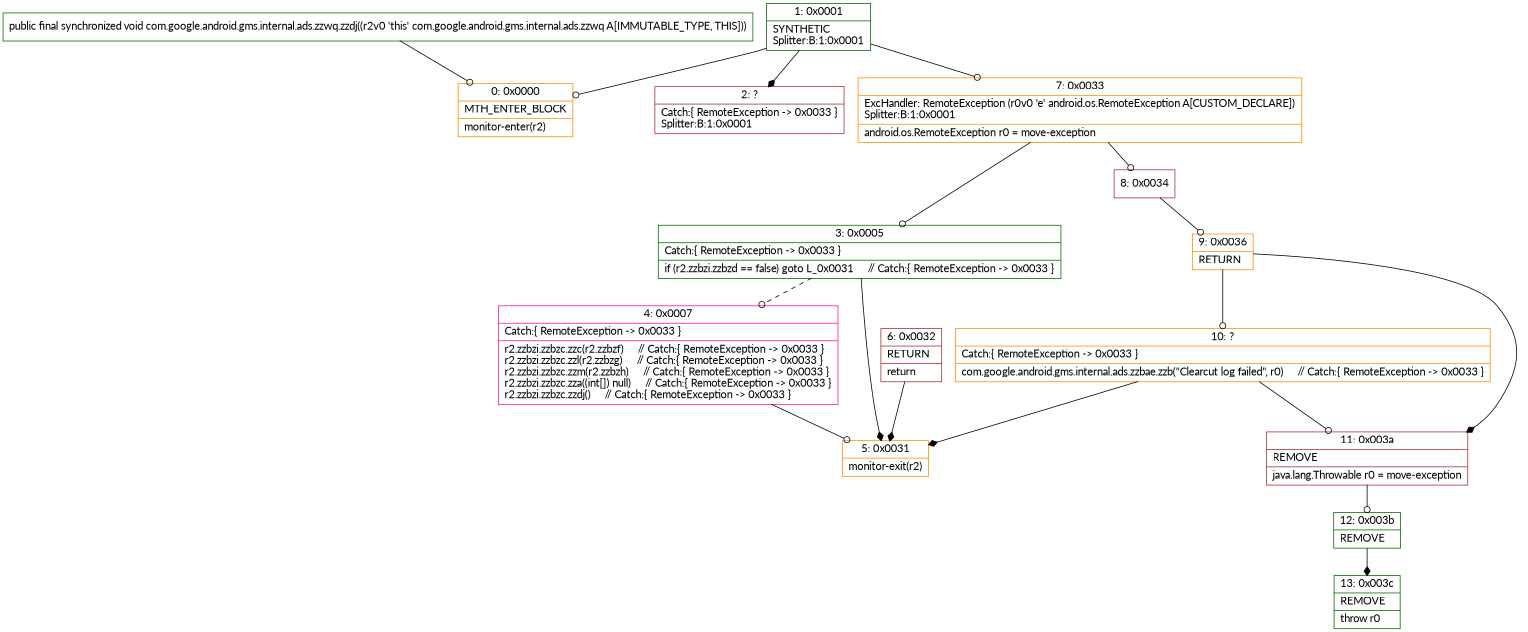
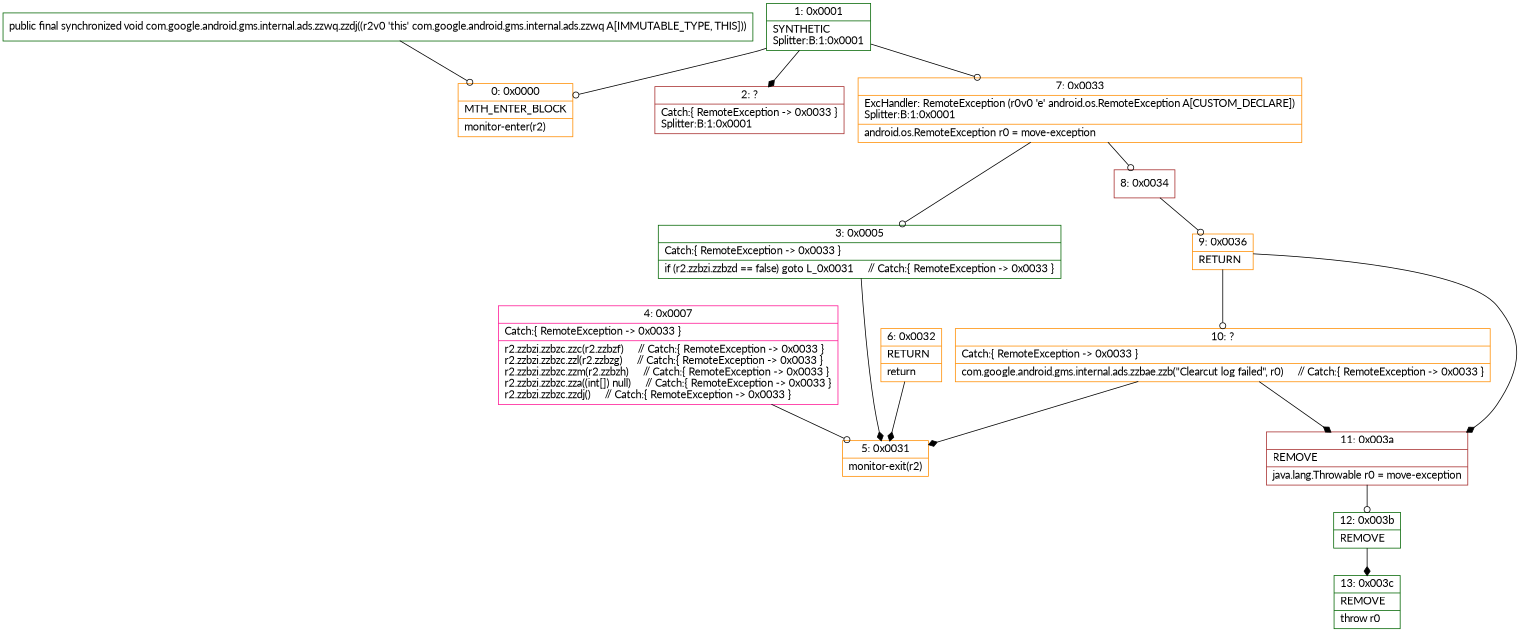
(788, 291) -> none
(911, 355) -> (911, 355)
(1293, 405) -> (1293, 405)
